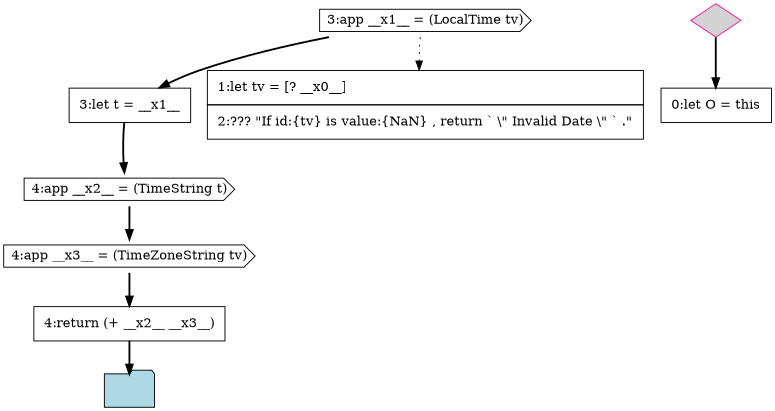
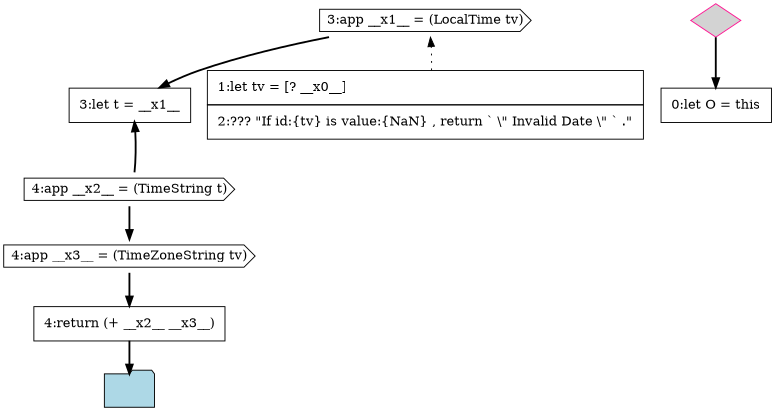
(419, 49) -> (432, 58)
(123, 142) -> (136, 152)
